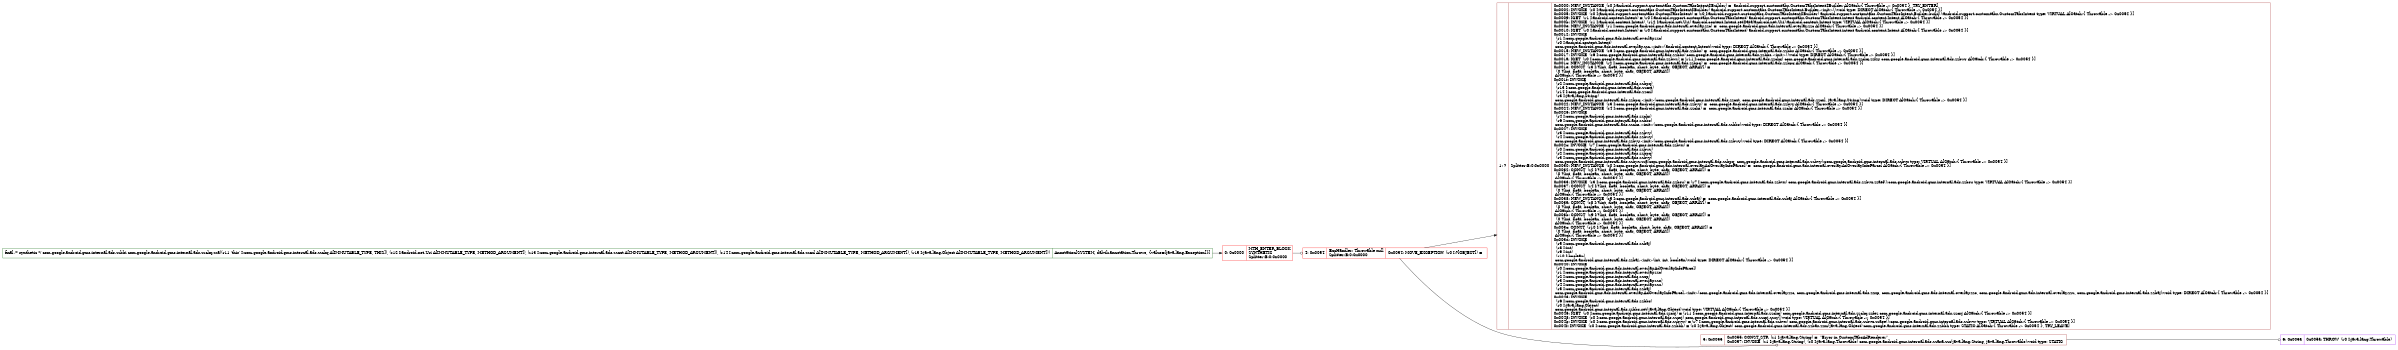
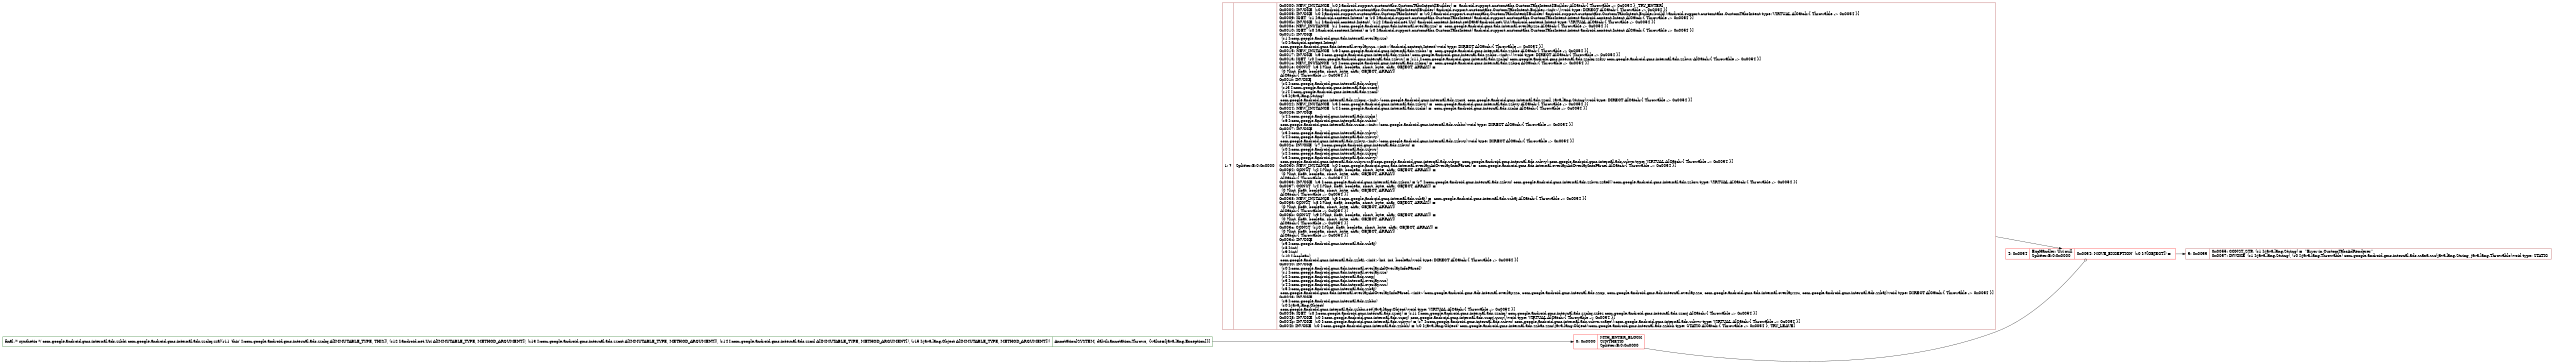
(1459, 242) -> (2027, 242)
(1356, 251) -> (2052, 252)
(2338, 340) -> none
(1574, 344) -> (2179, 254)
